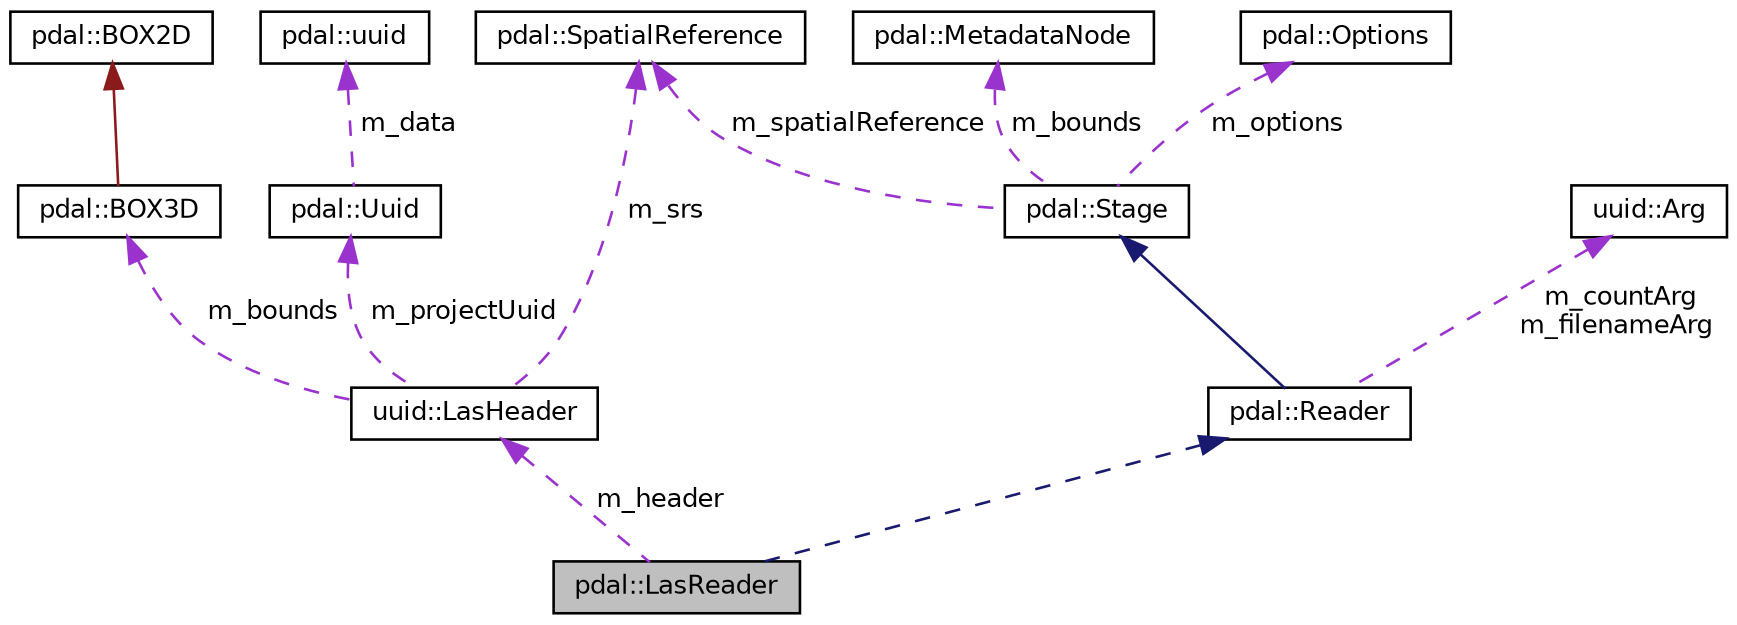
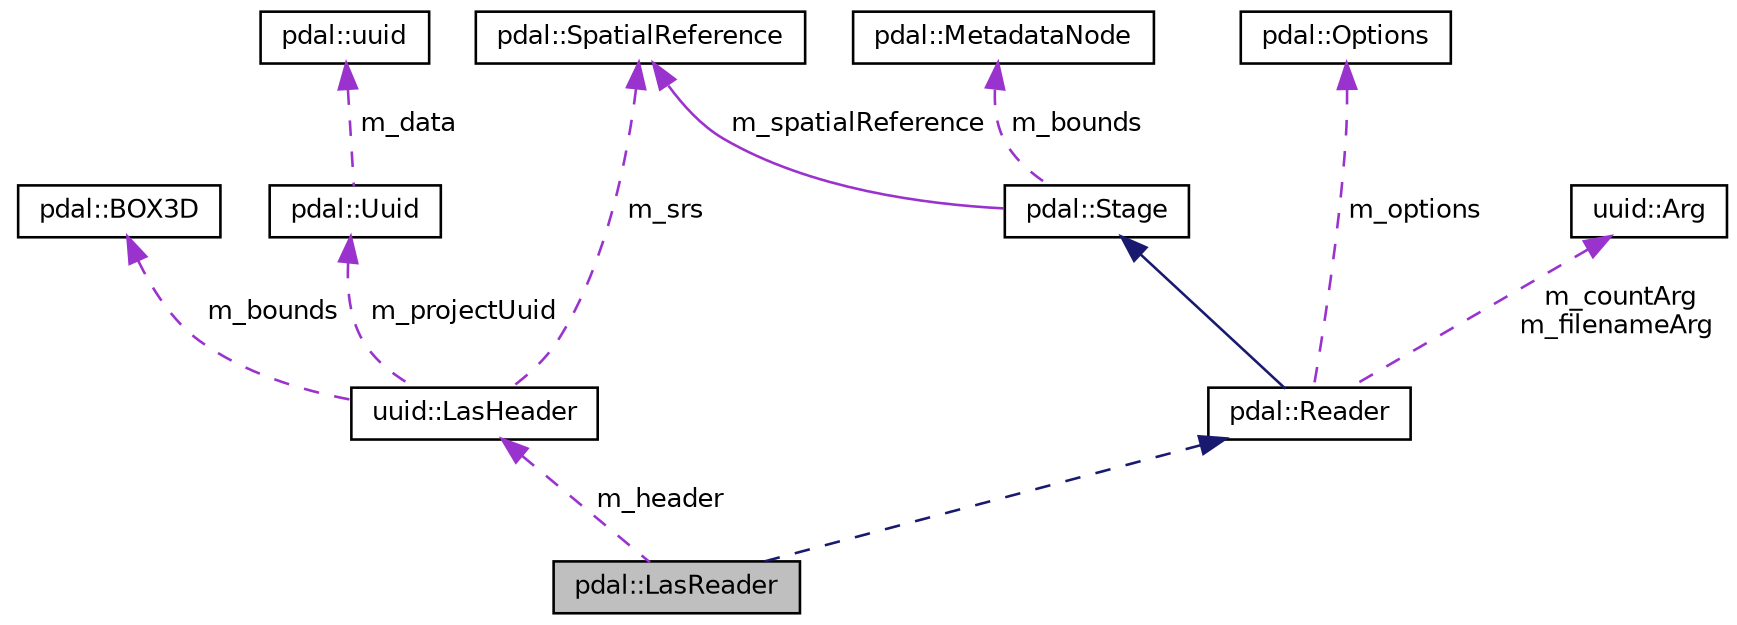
(112, 38) -> none
(1187, 122) -> (1336, 239)
(822, 180) -> (822, 180)
